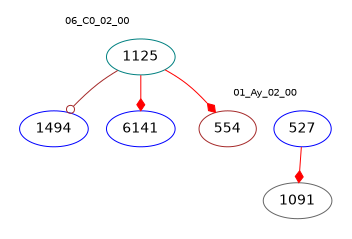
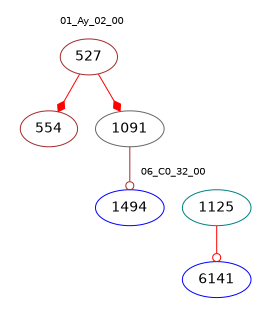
(97, 21) -> (173, 172)
(177, 77) -> (72, 88)
(94, 87) -> (130, 169)
(141, 87) -> (217, 240)
(303, 129) -> (89, 57)
